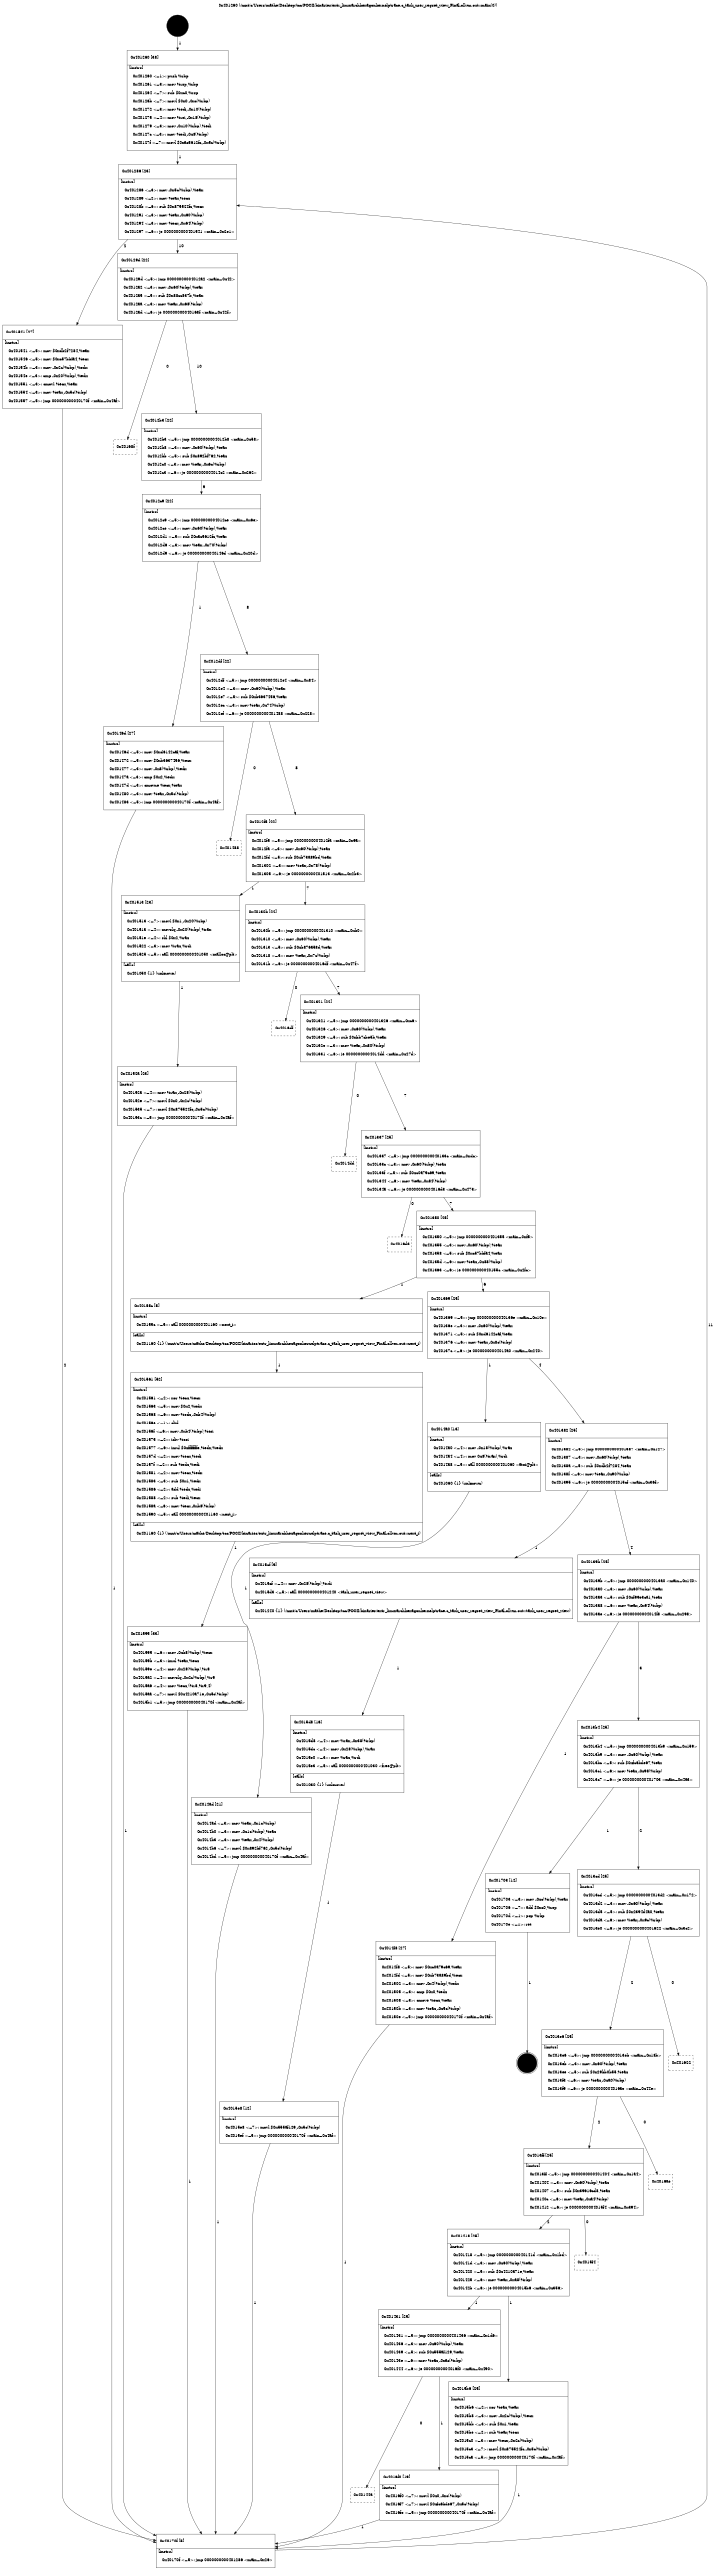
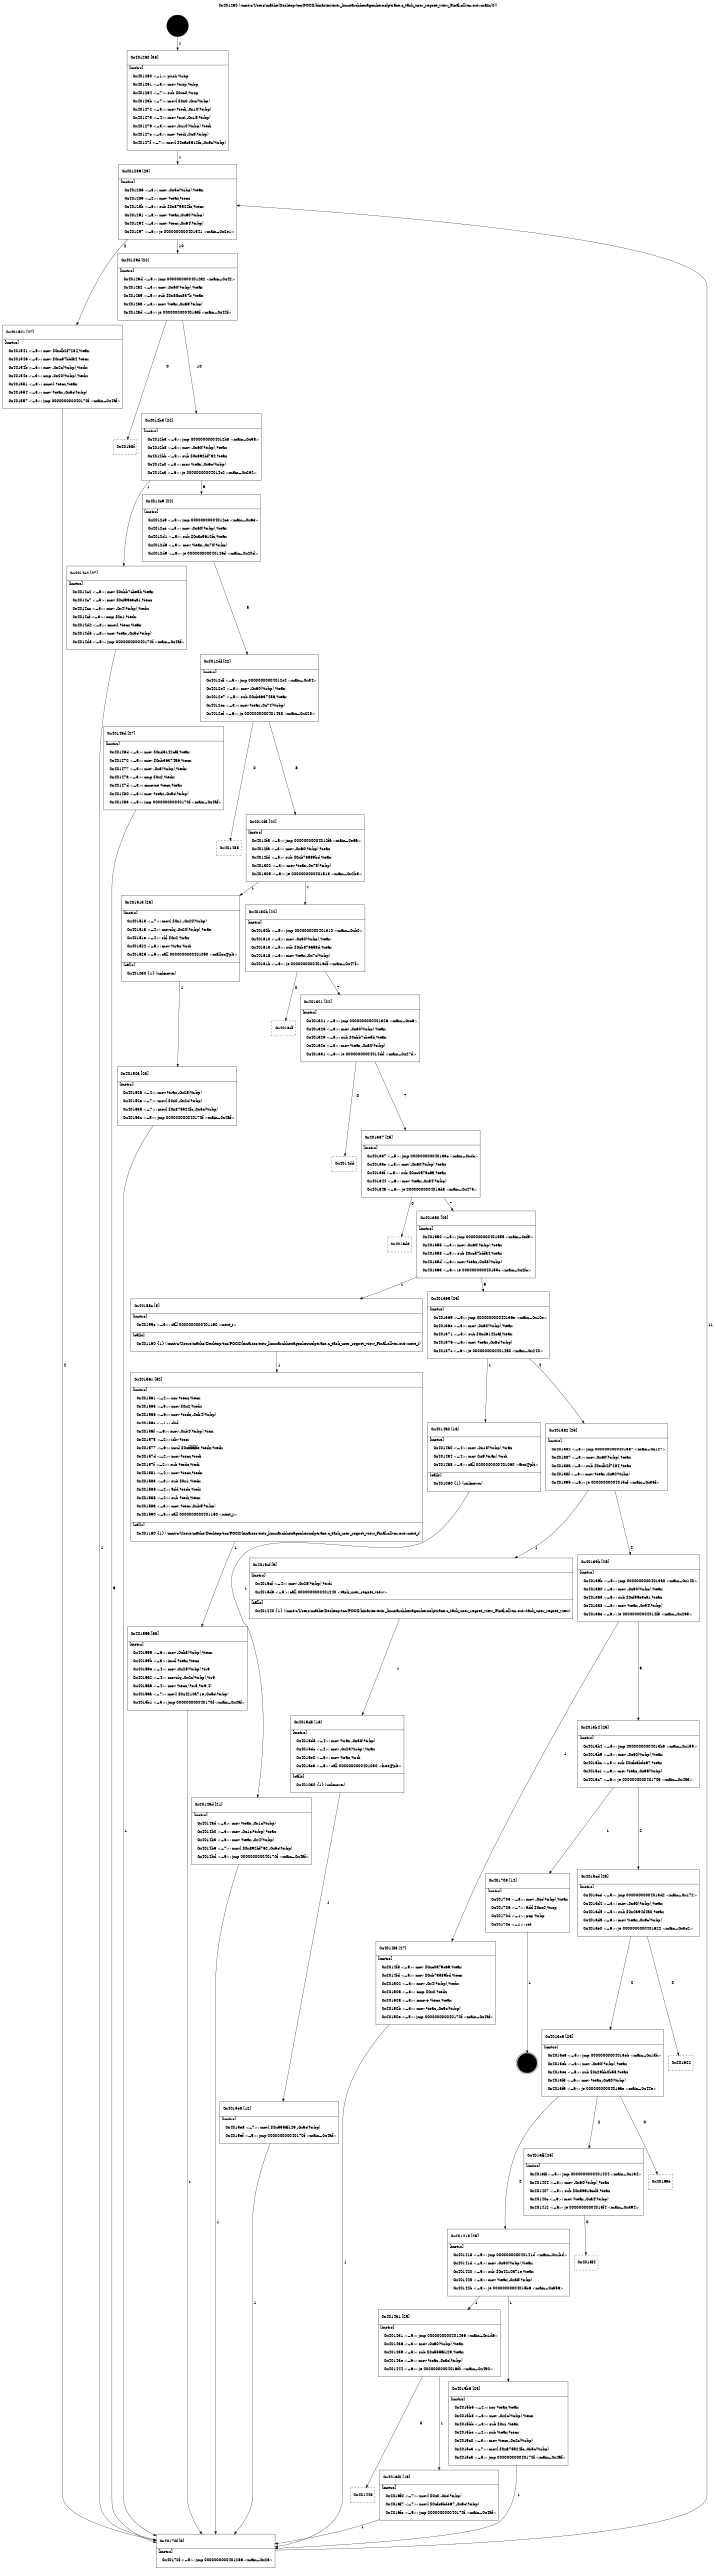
none -> (127, 608)
(188, 643) -> none
(114, 1588) -> (114, 1588)
(547, 2221) -> (515, 2155)
